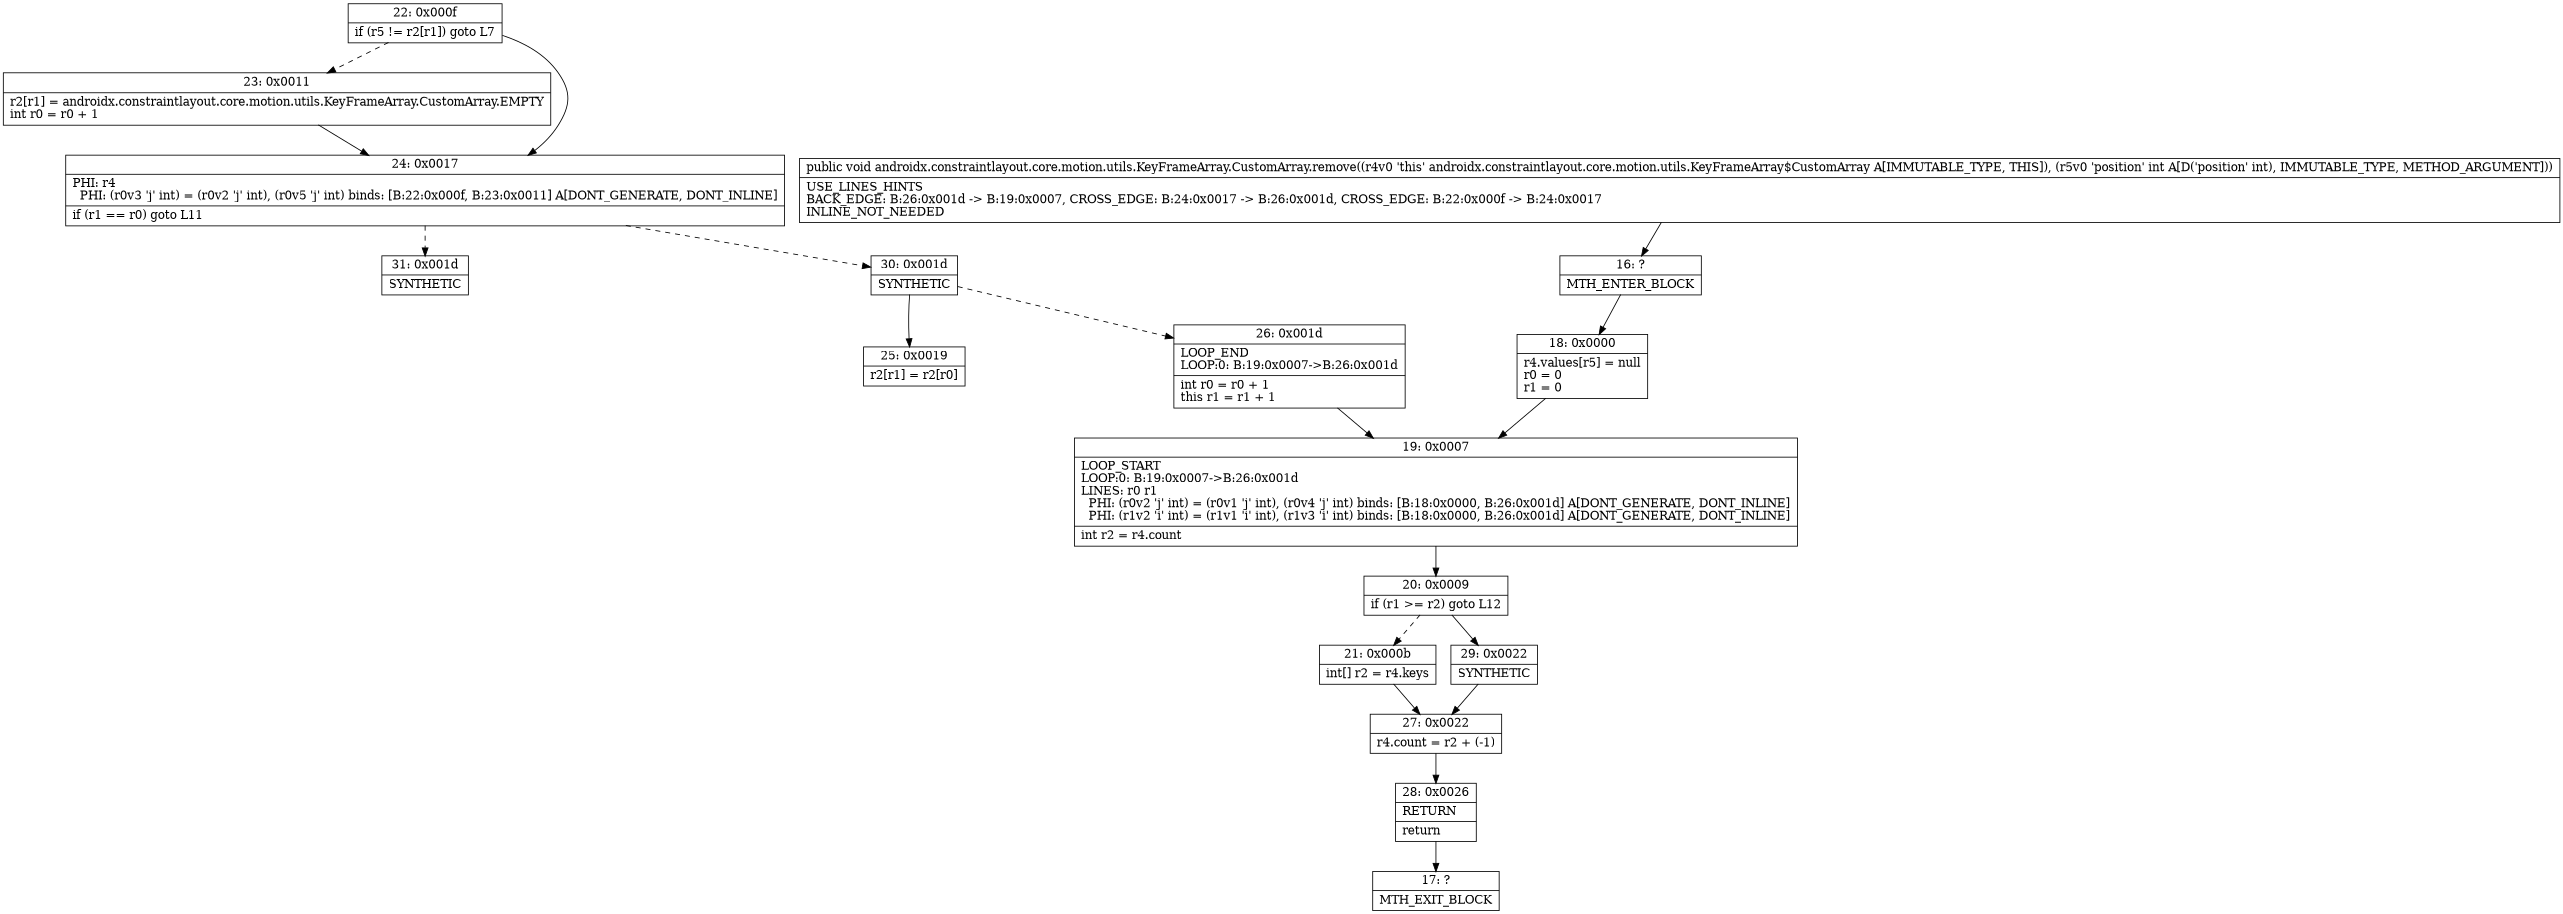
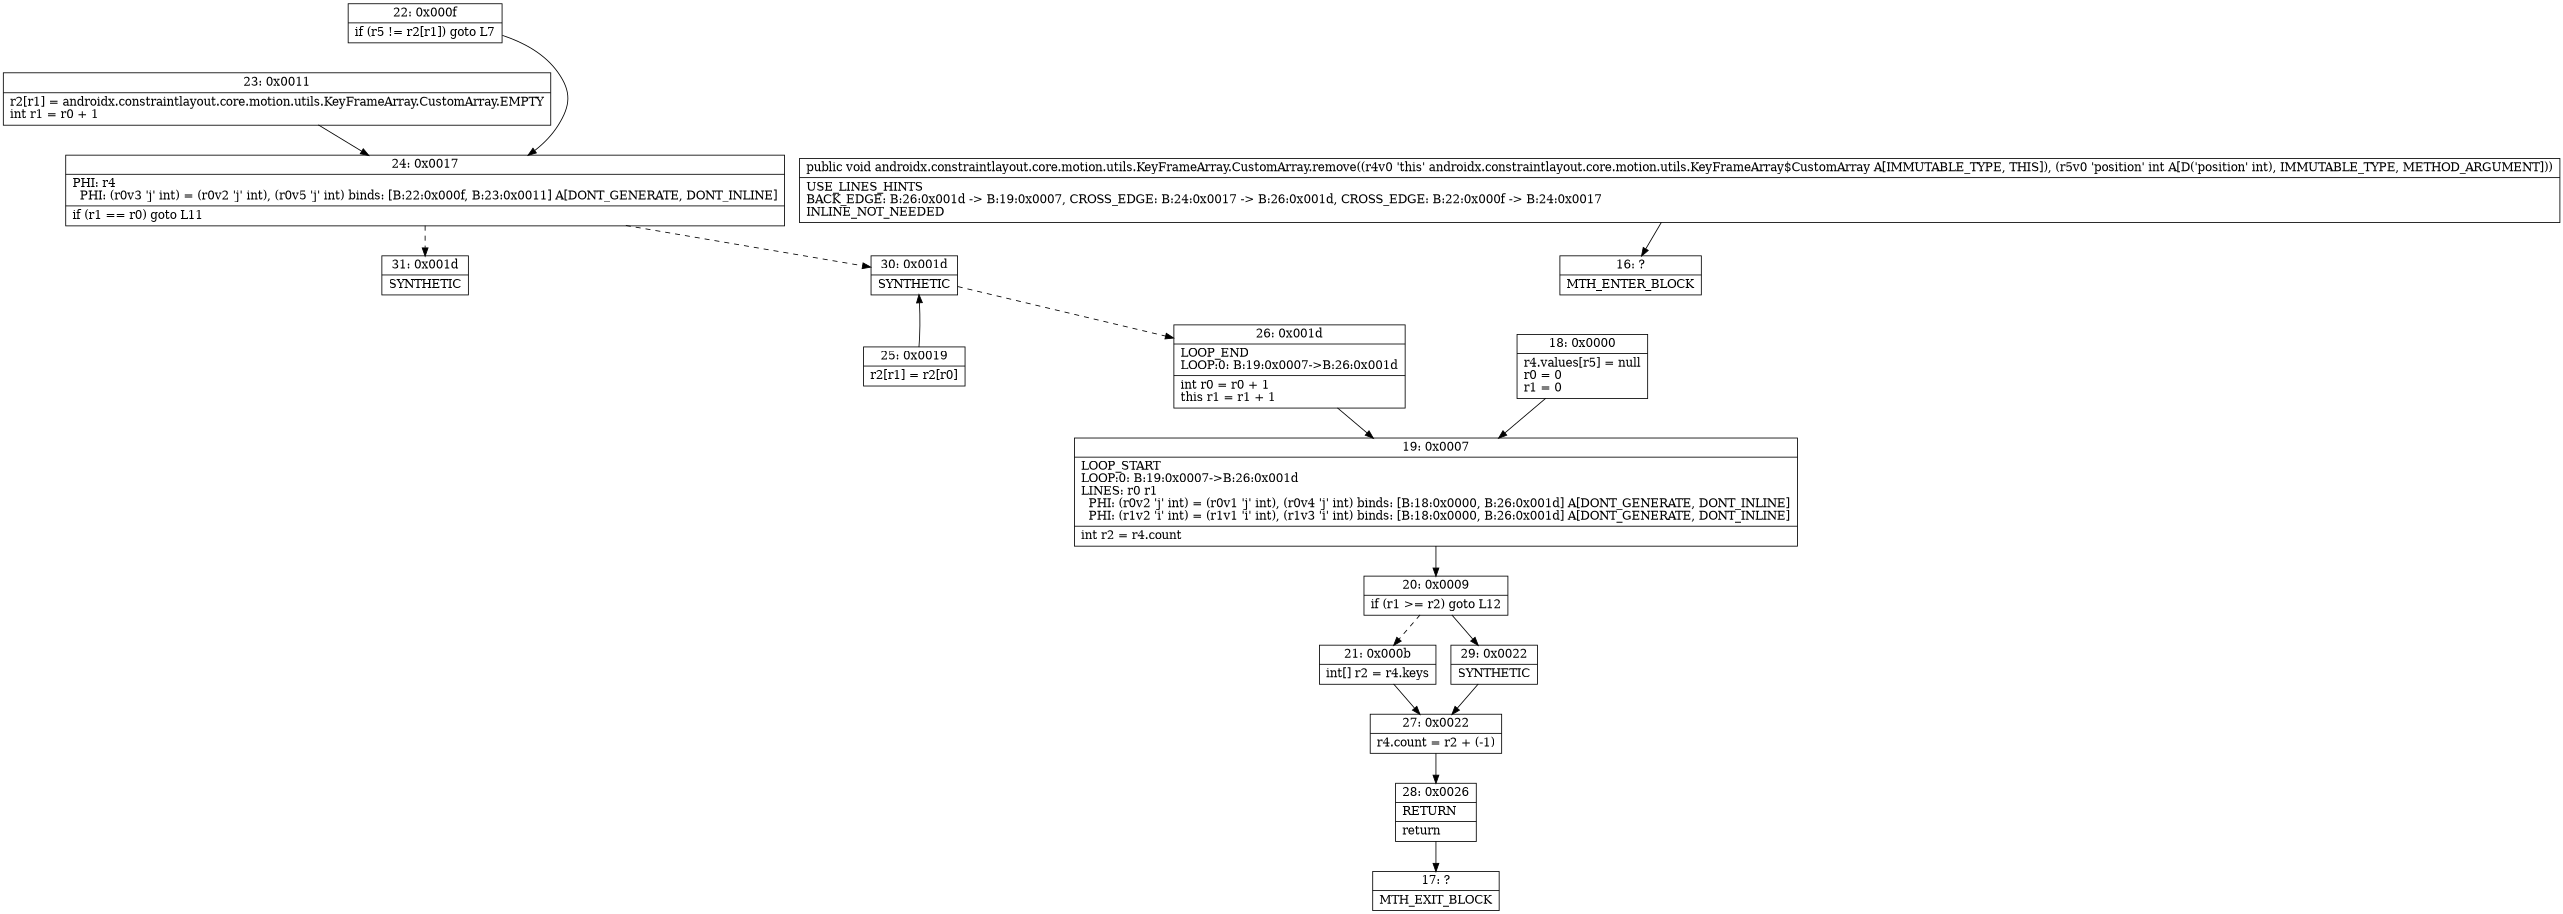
(362, 56) -> none
(54, 115) -> (54, 115)
(1612, 311) -> none
(909, 317) -> (920, 325)
